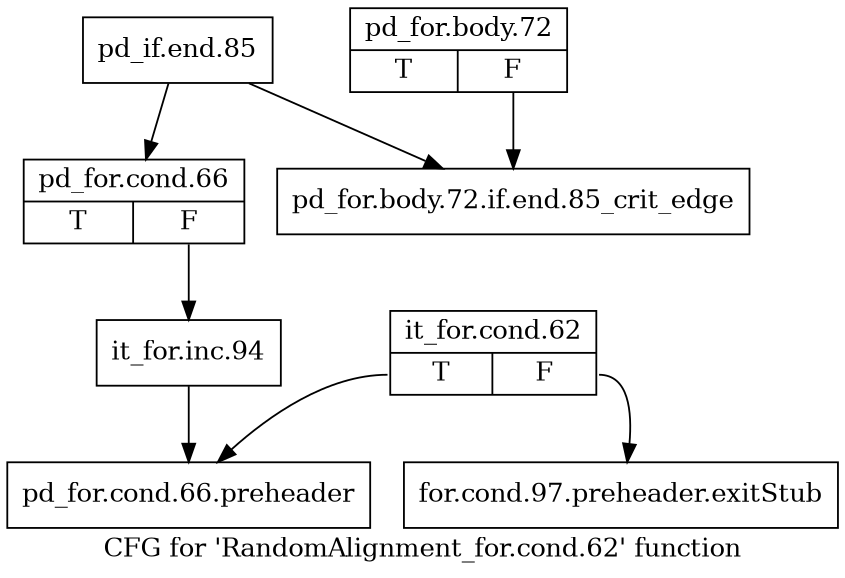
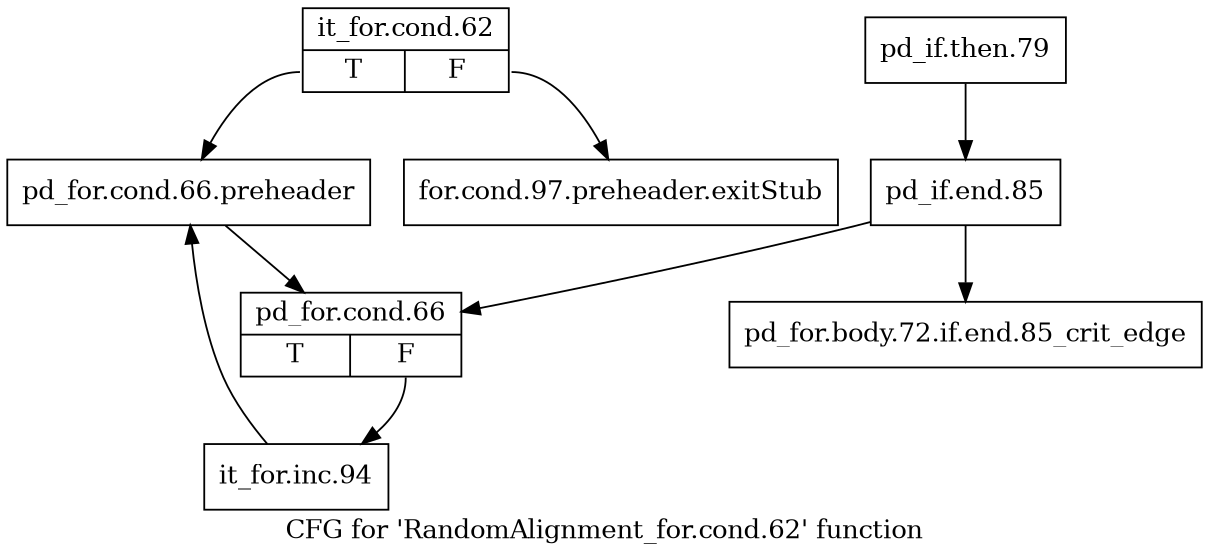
(459, 50) -> none
none -> (966, 50)
none -> (258, 253)
